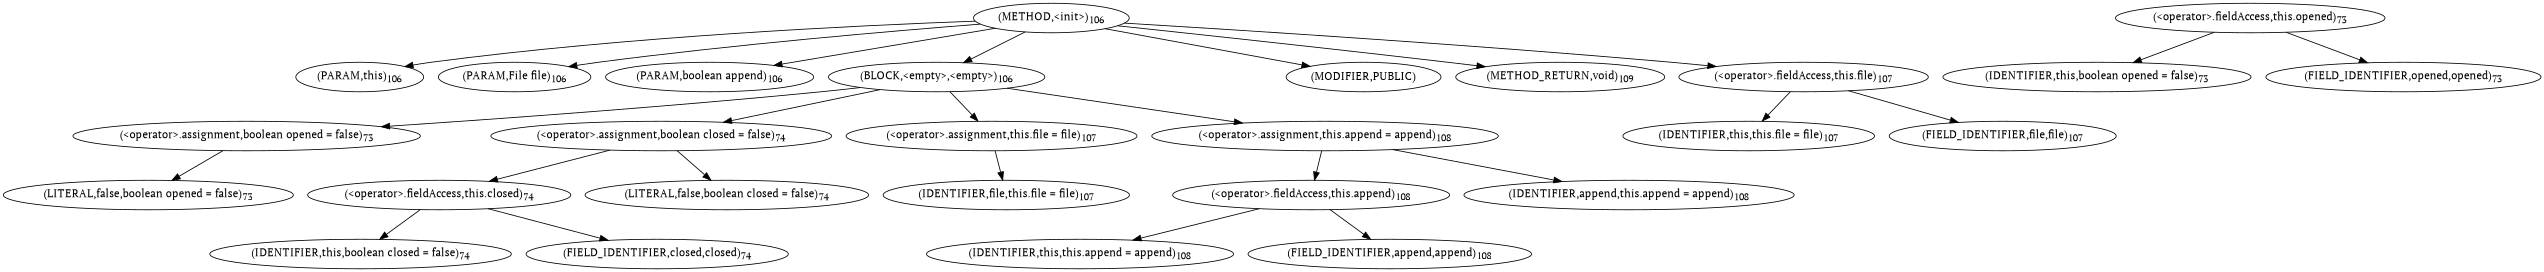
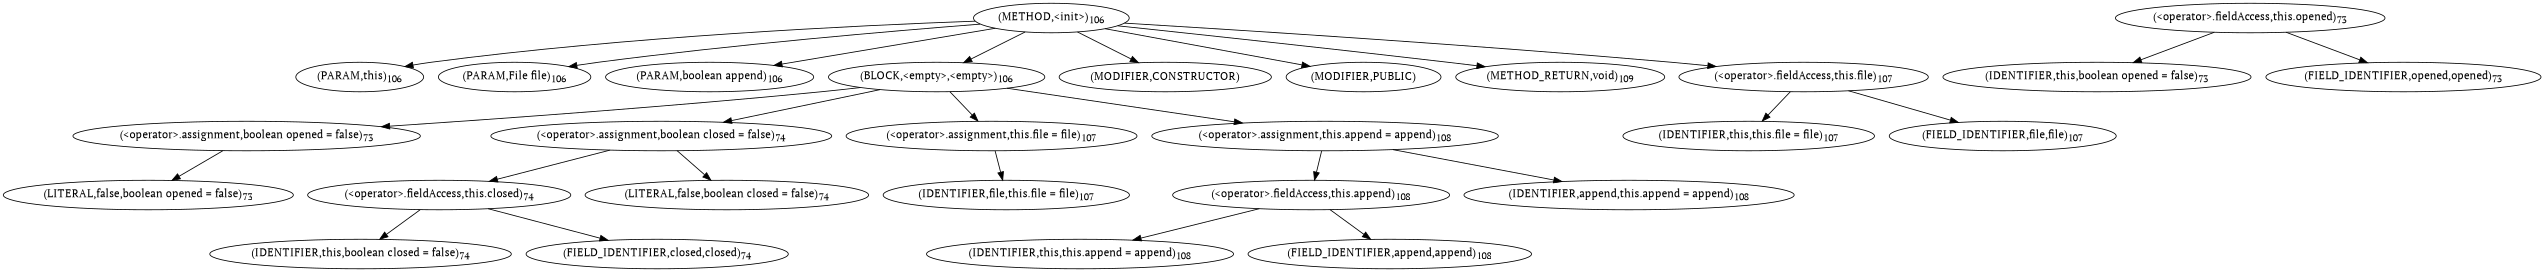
none -> (1165, 77)
